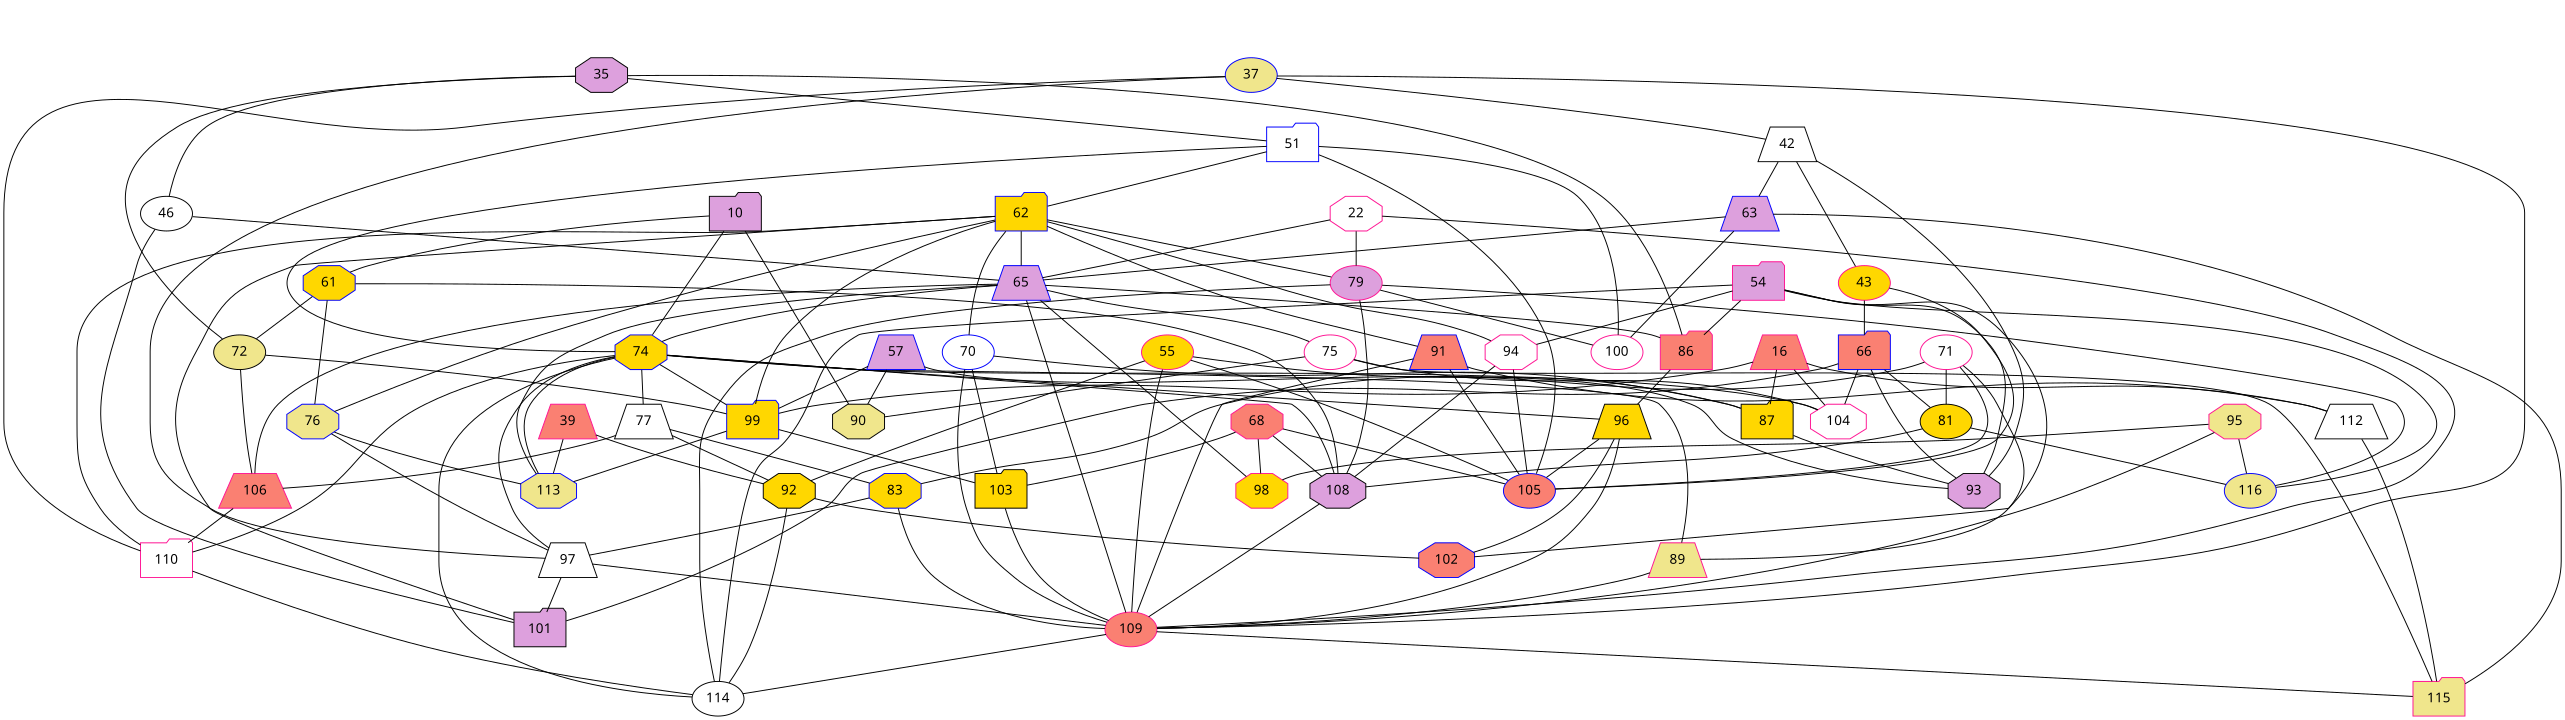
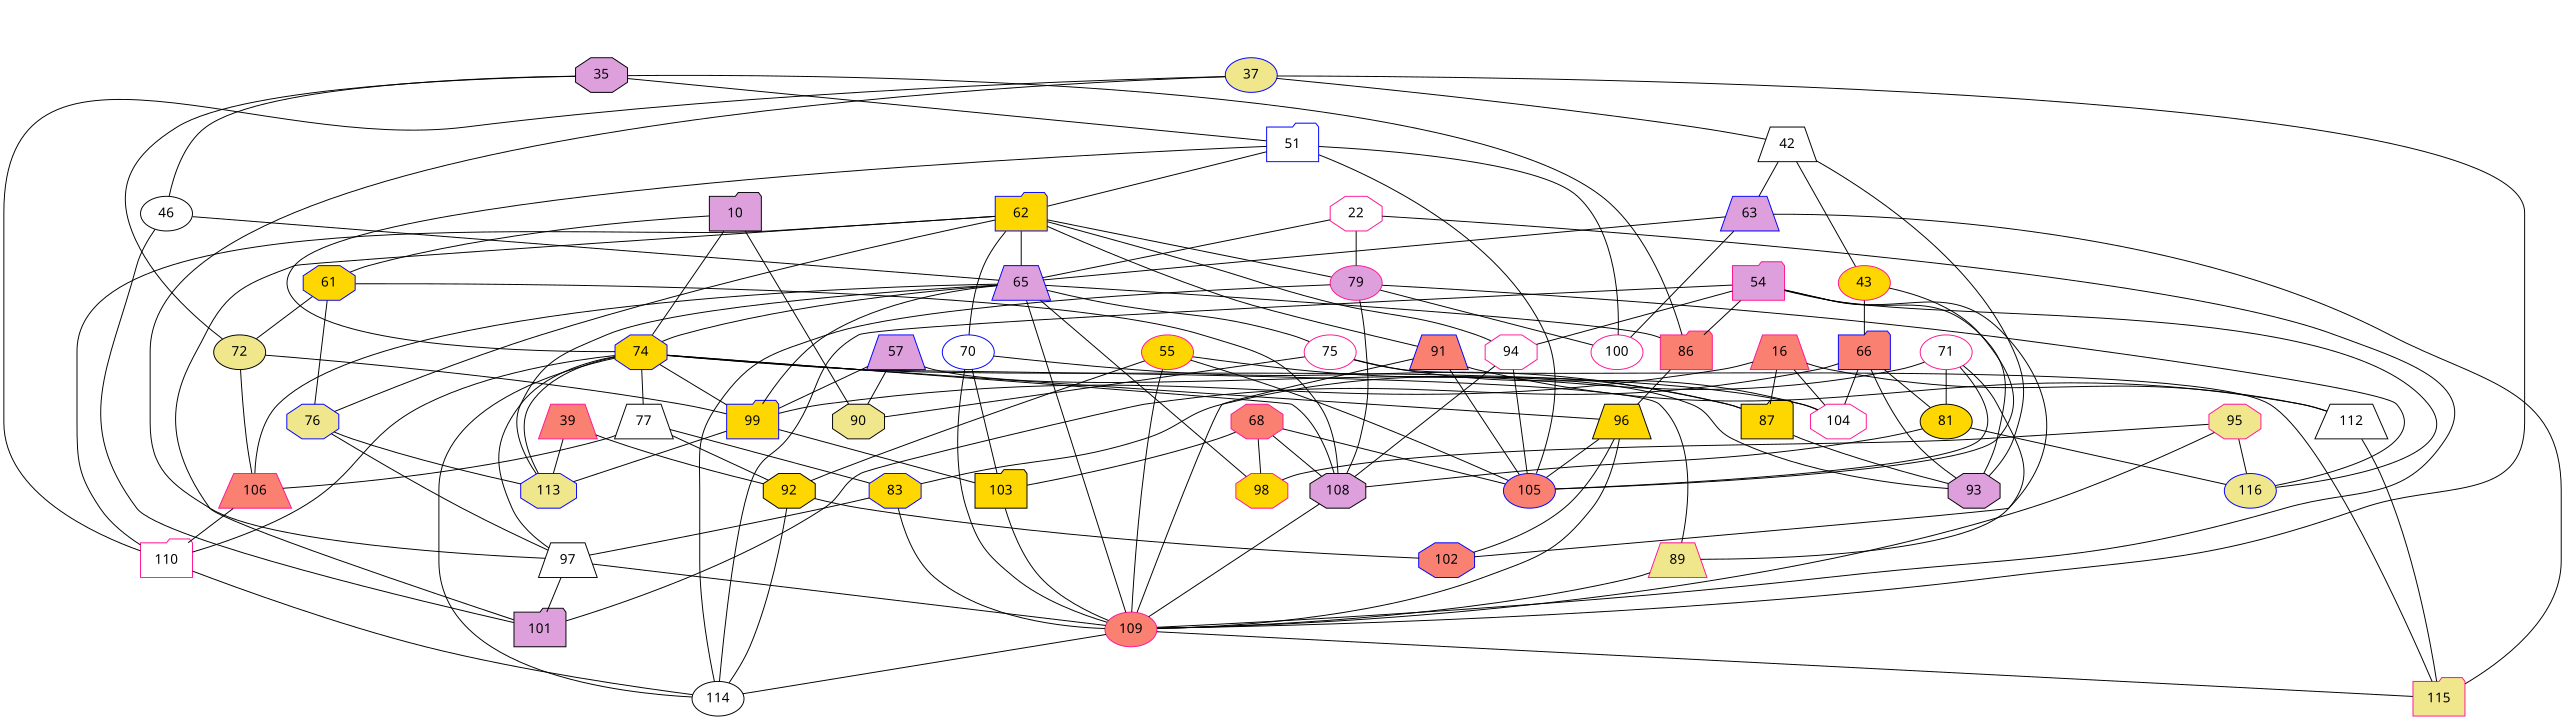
(857, 279) -> (864, 316)
